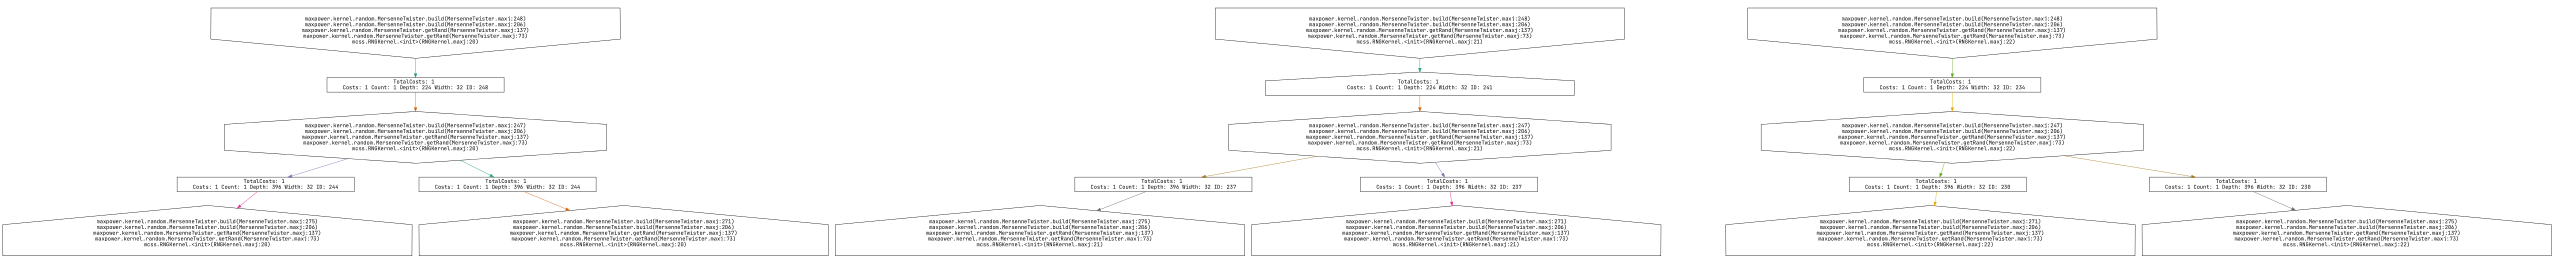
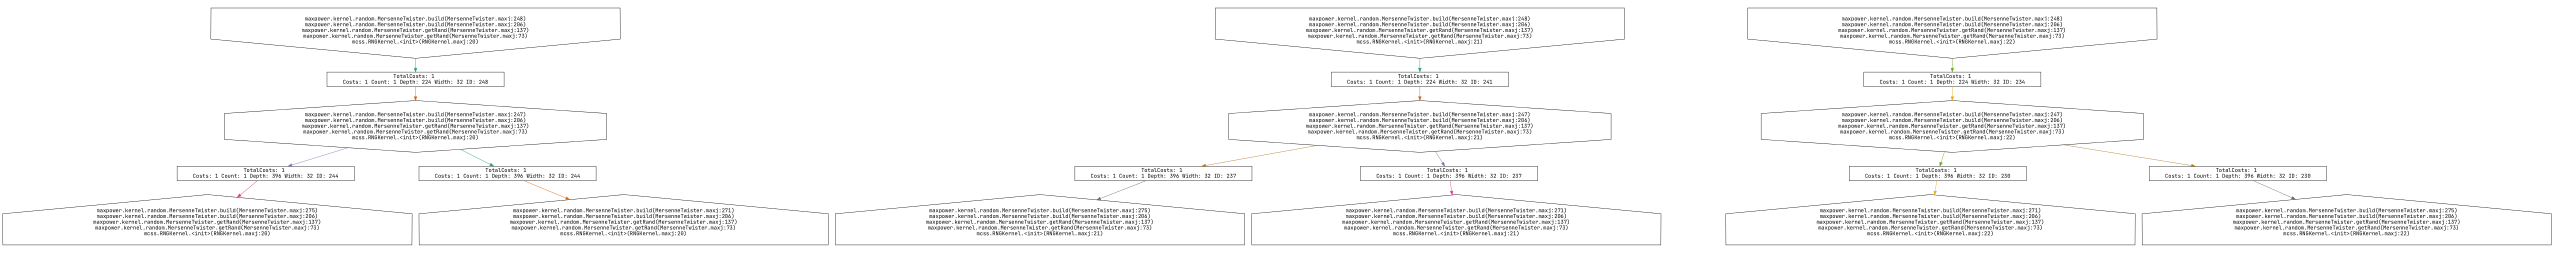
(1420, 85) -> (1420, 79)
